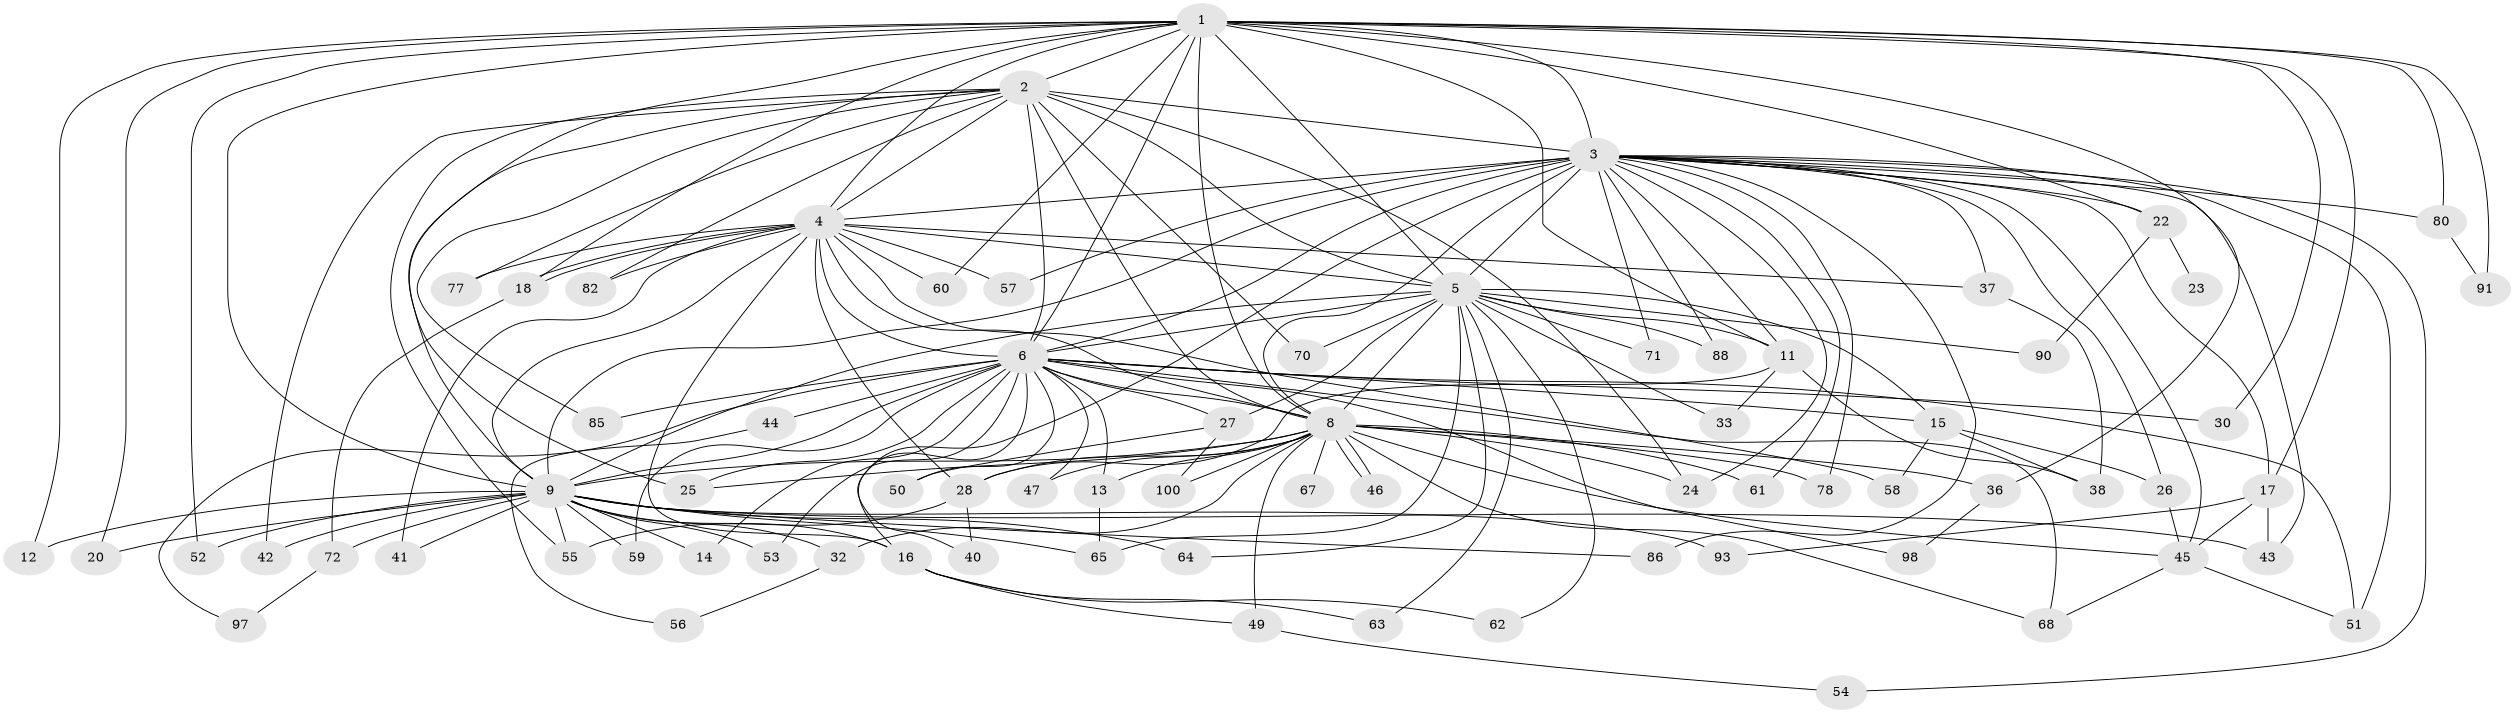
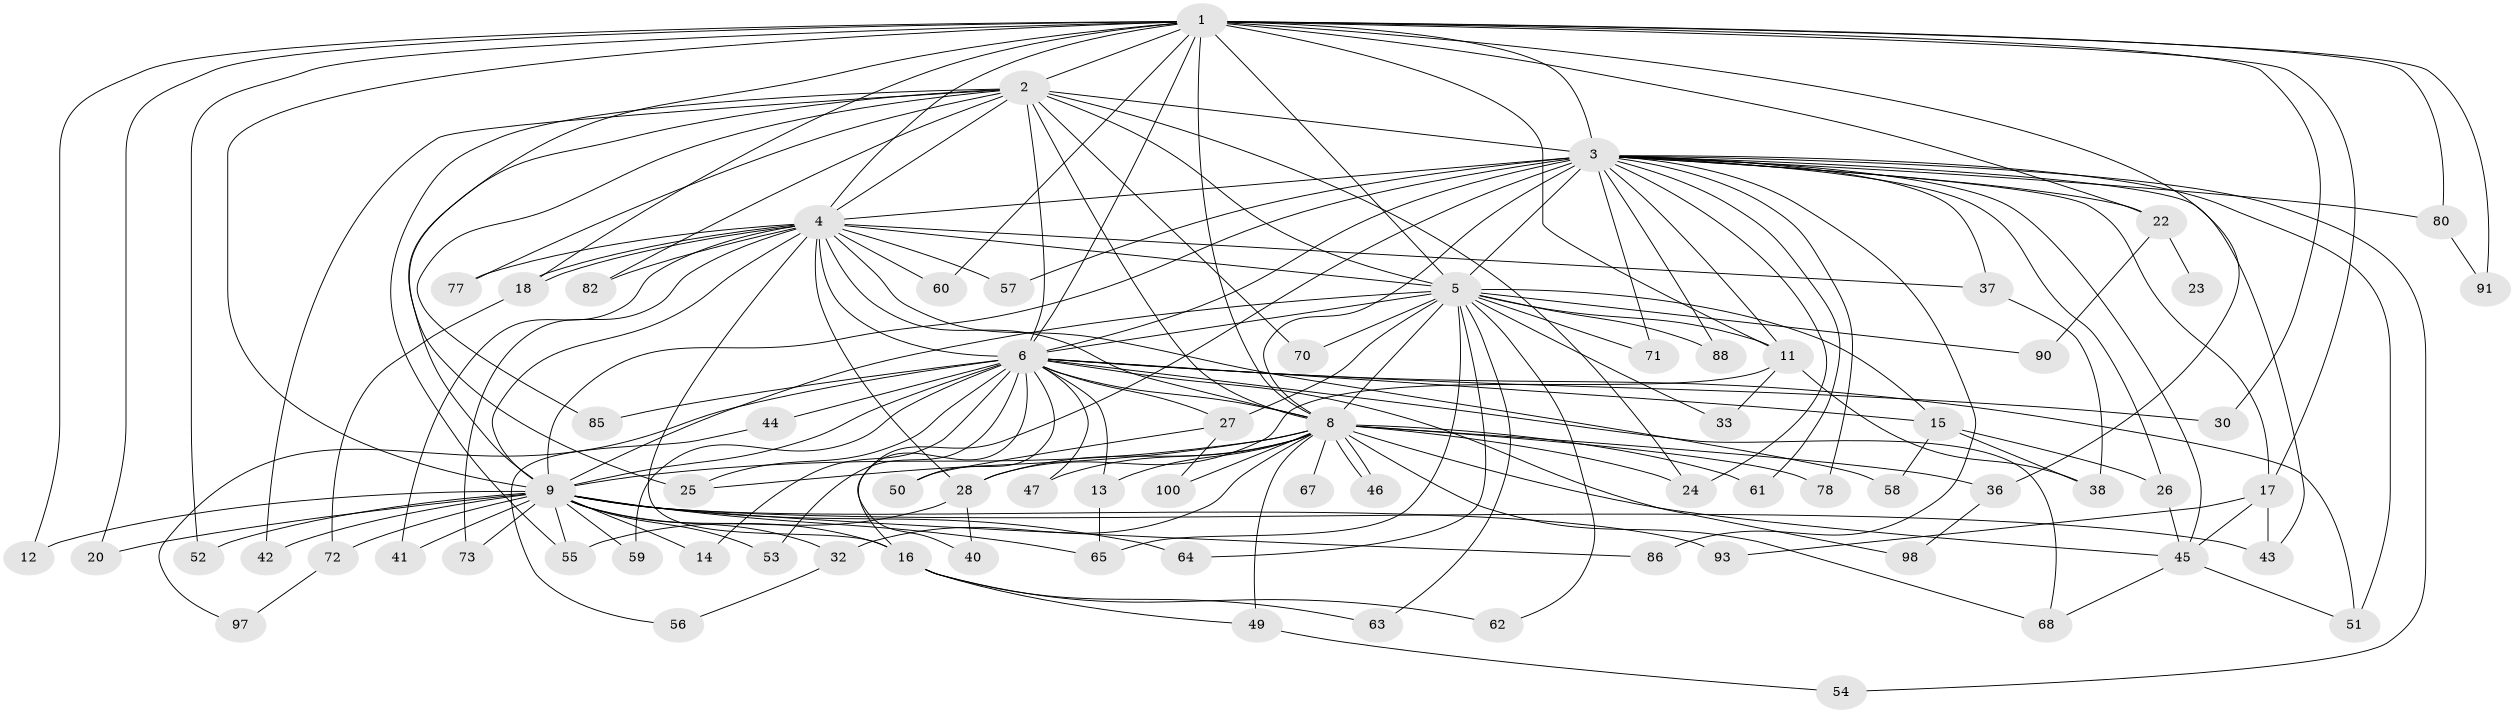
none -> (468, 558)
